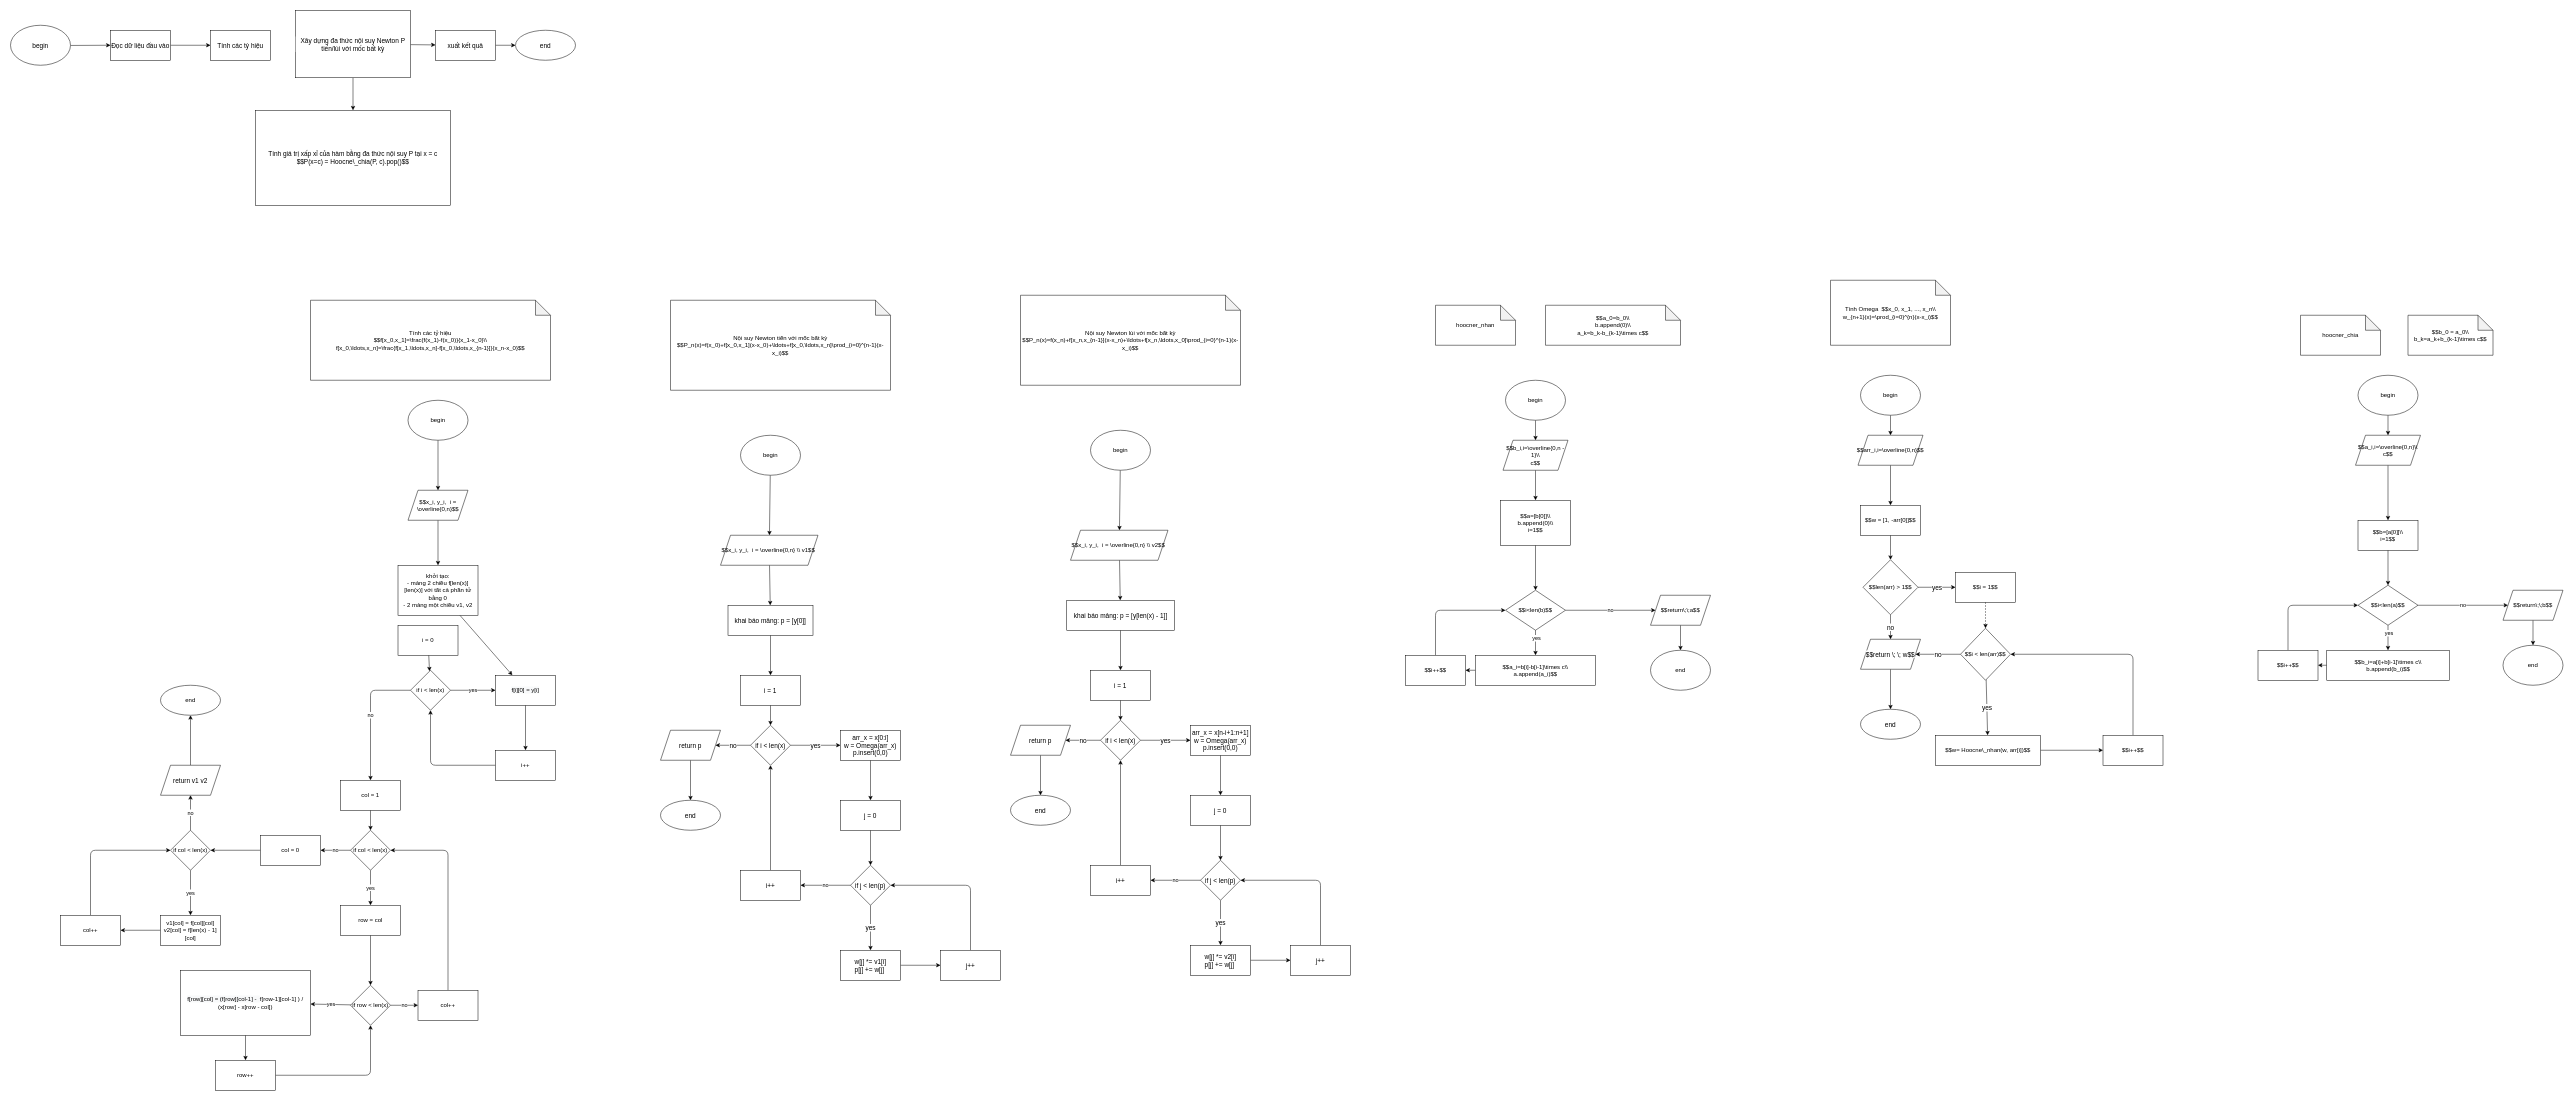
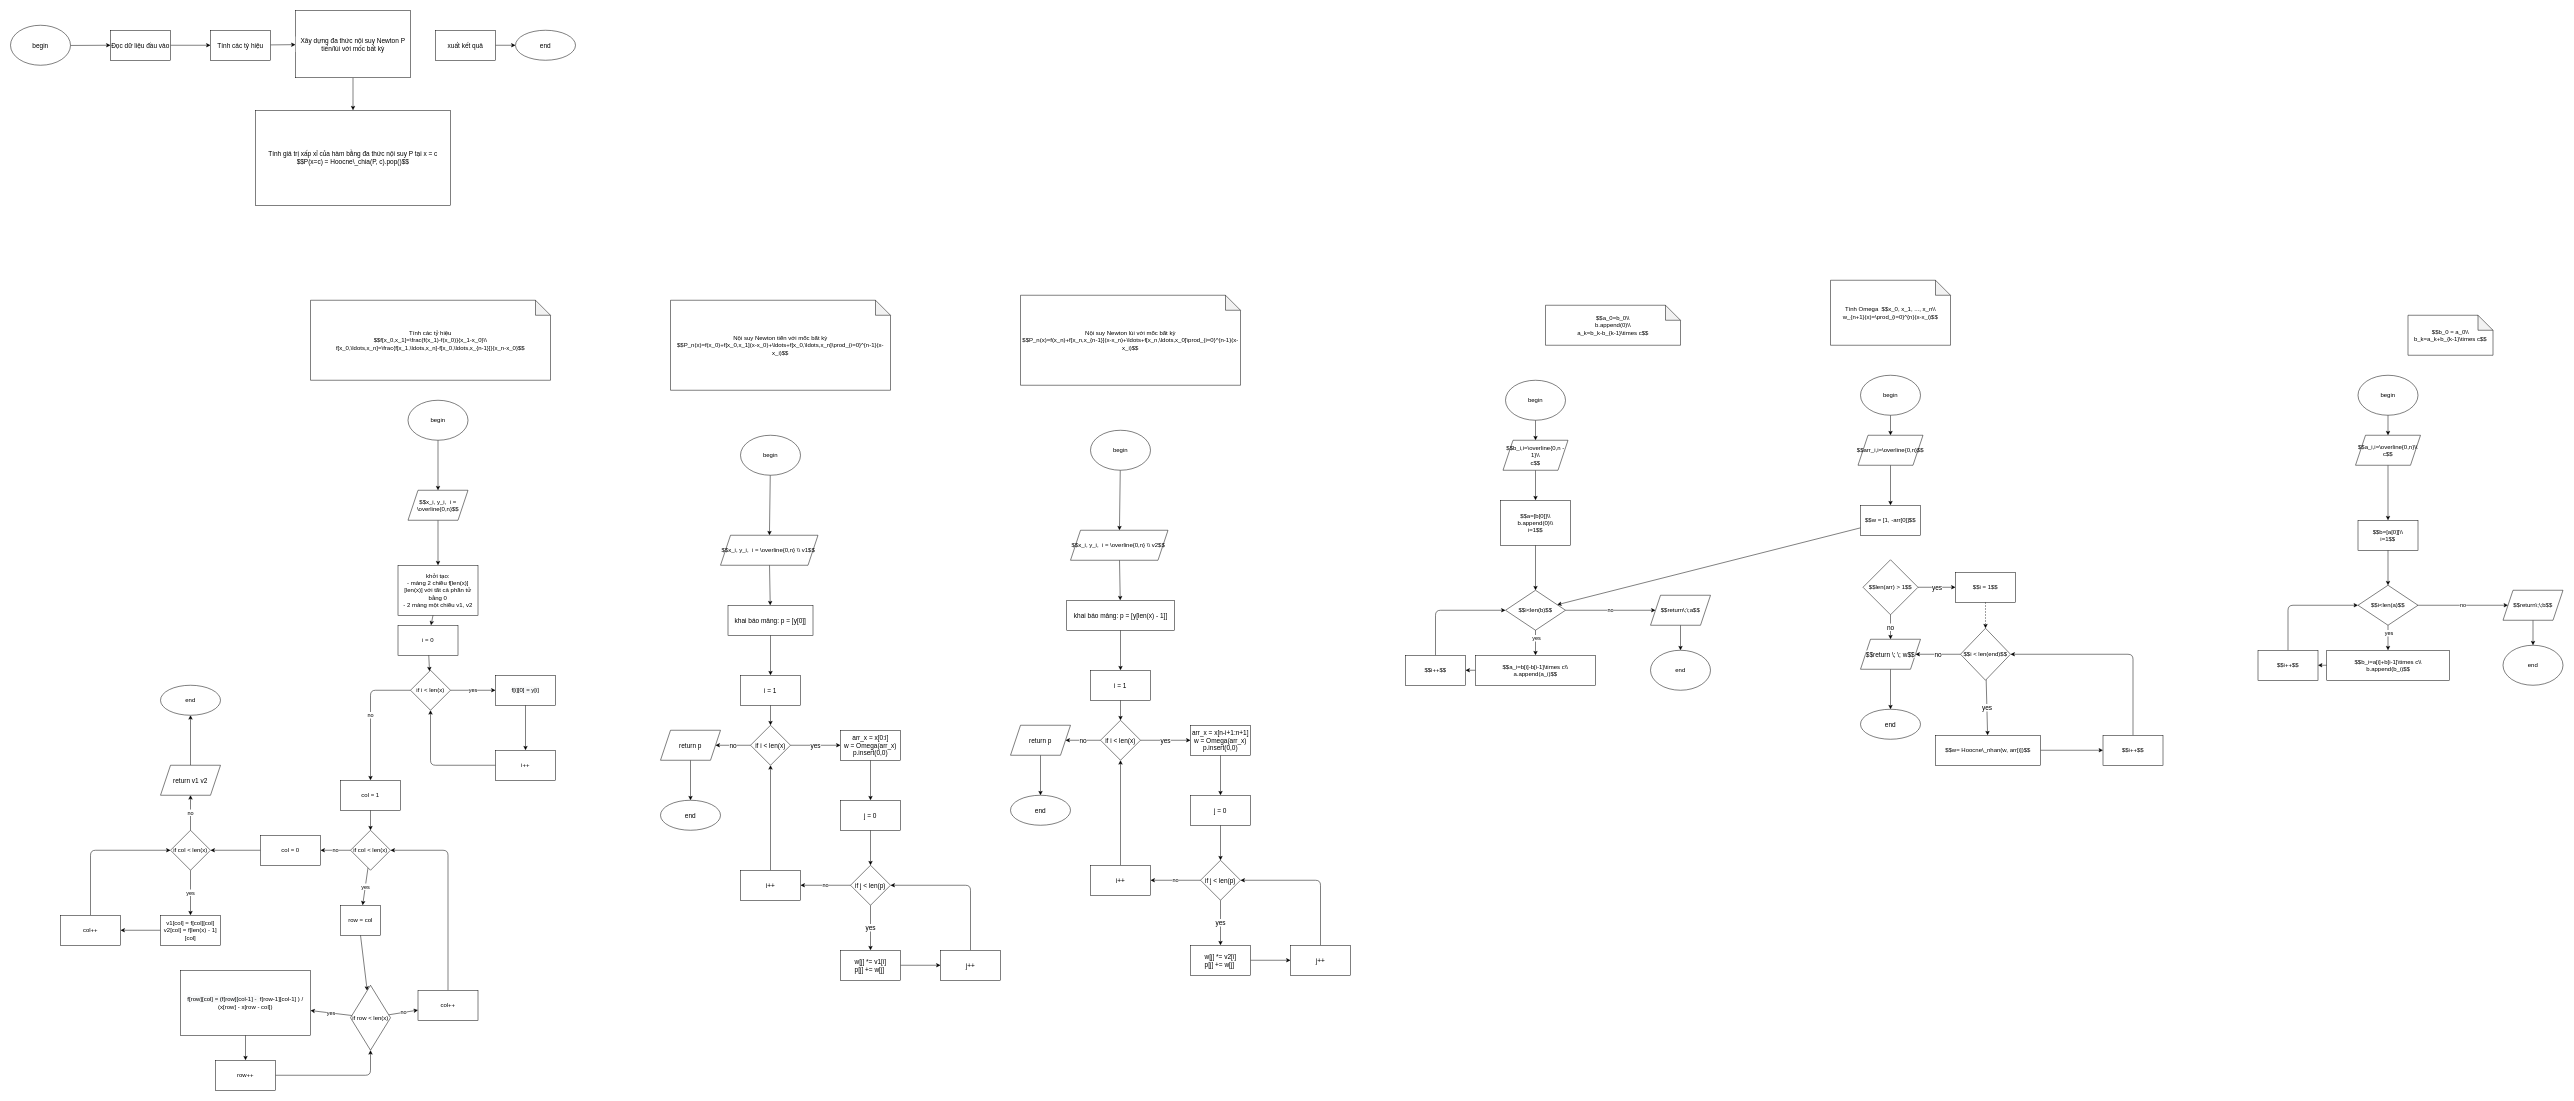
none -> (290, 45)
(430, 45) -> none
(1475, 325) -> none
(2340, 335) -> none
(1890, 555) -> (1817, 539)
(1985, 654) -> (1985, 654)
(509, 671) -> (432, 620)
(370, 920) -> (360, 920)
(370, 1005) -> (370, 1018)
